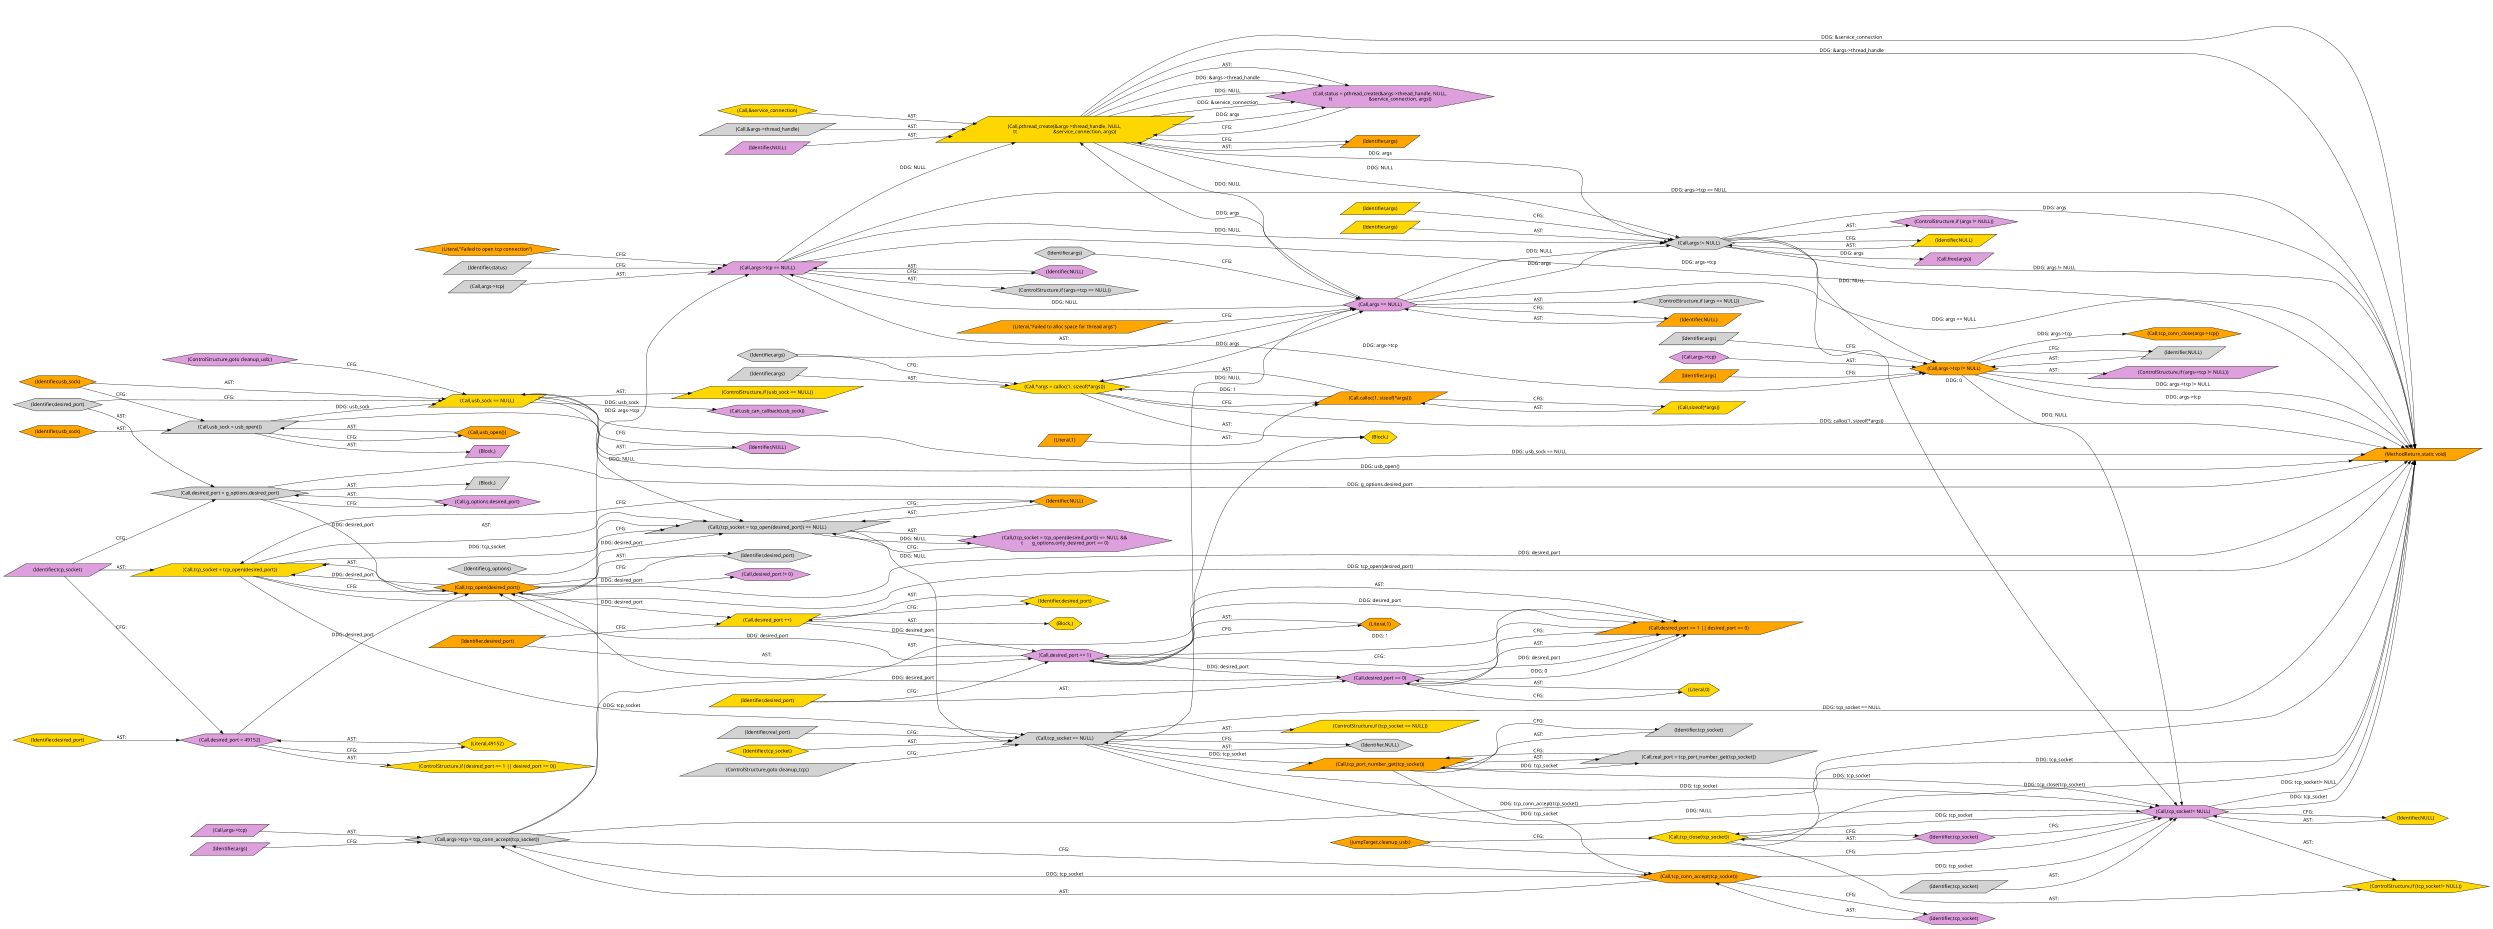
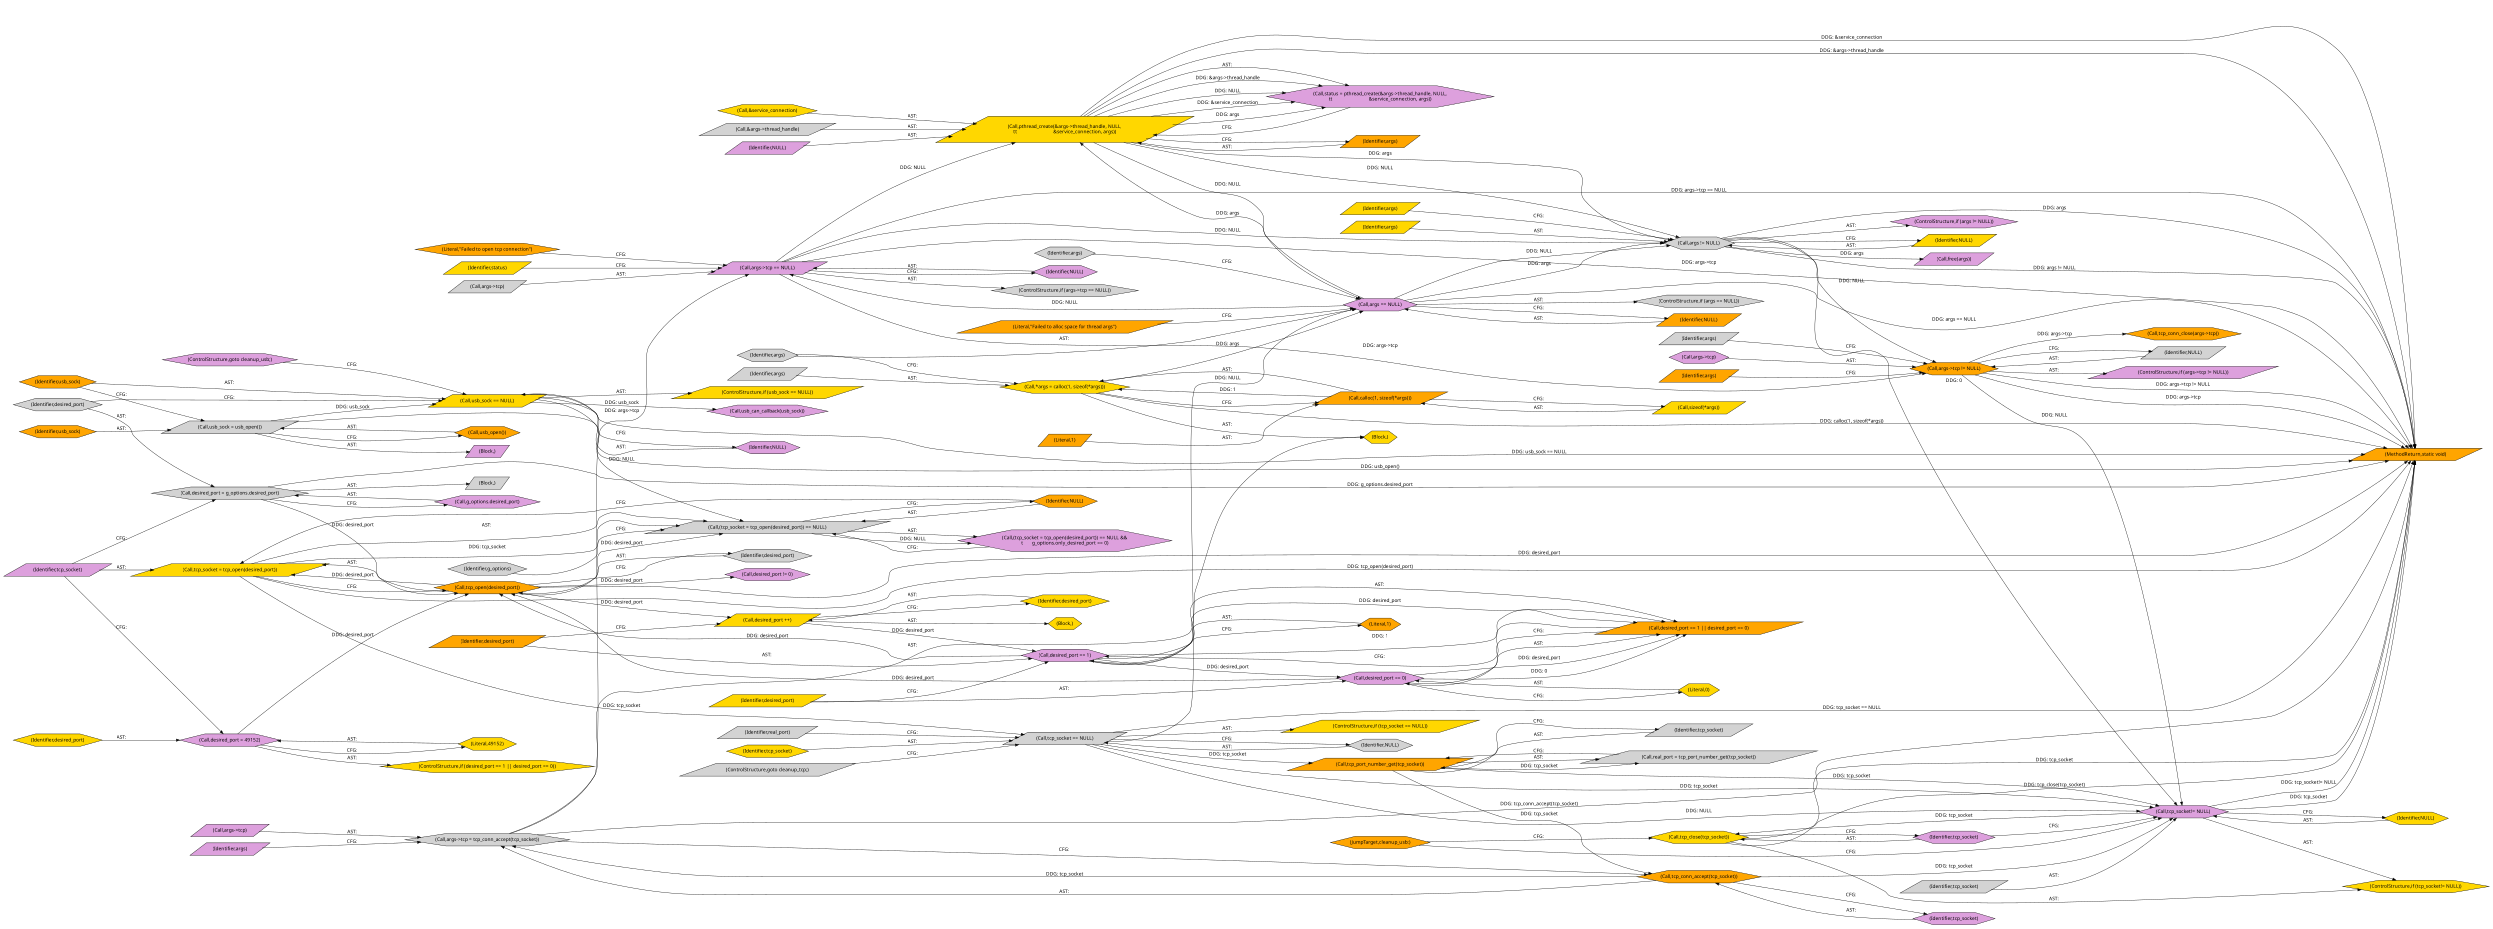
(487, 268) -> (487, 268)
(937, 636) -> none
